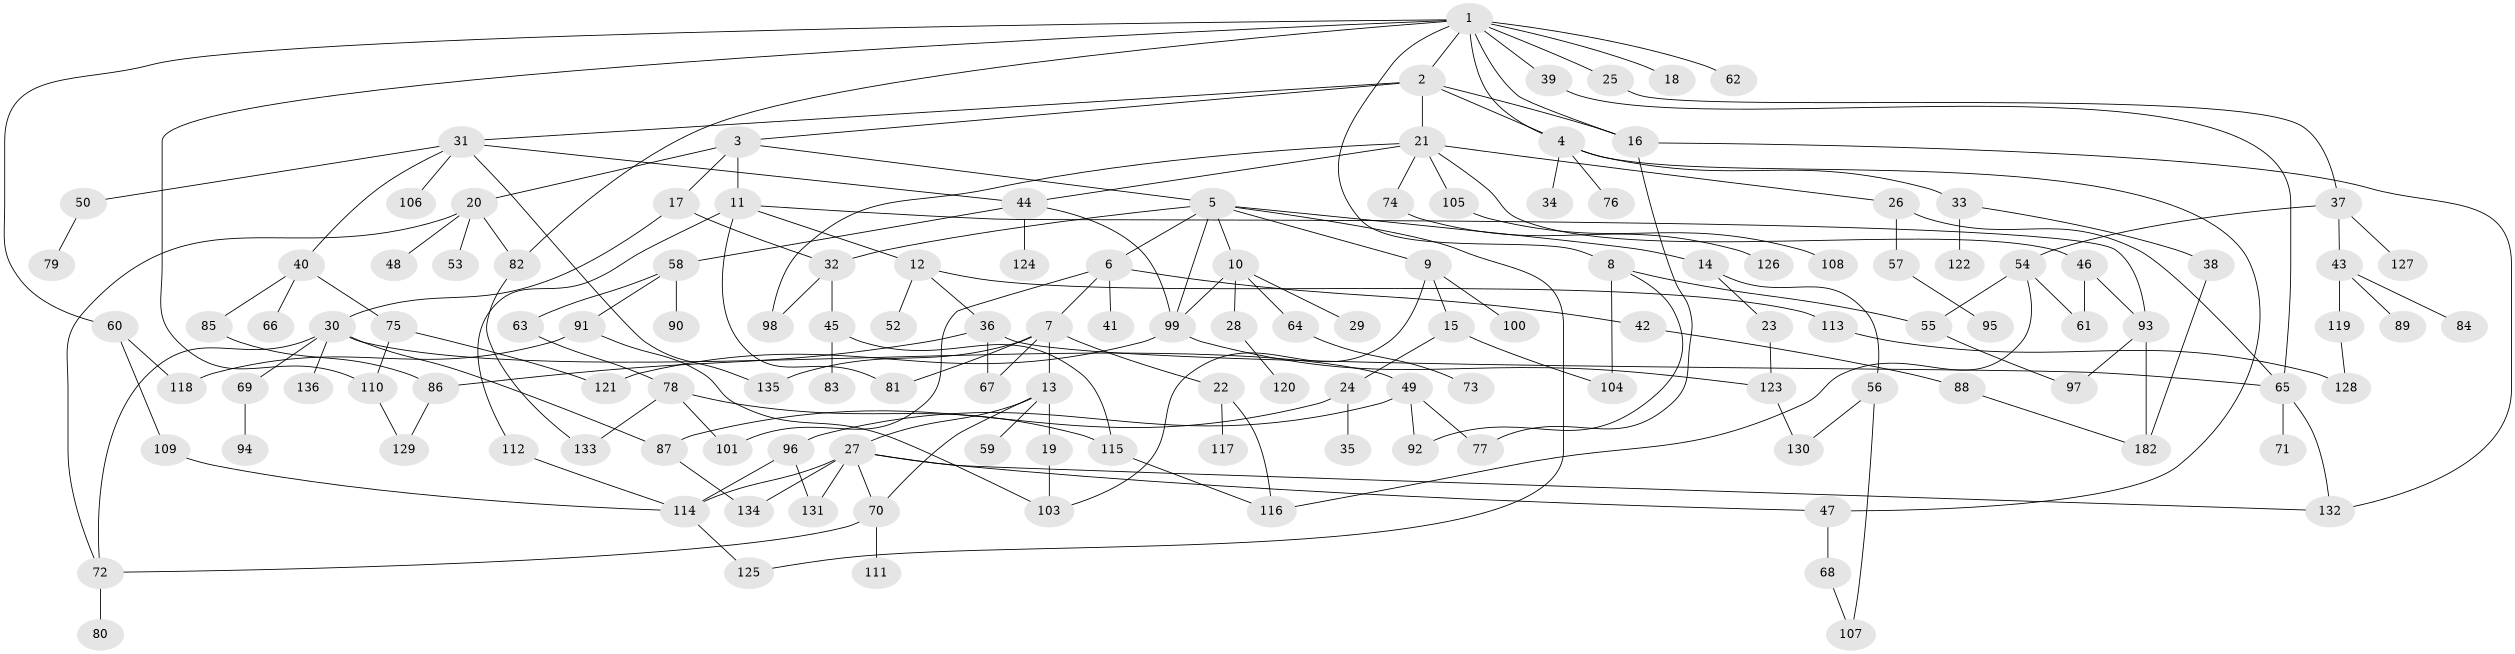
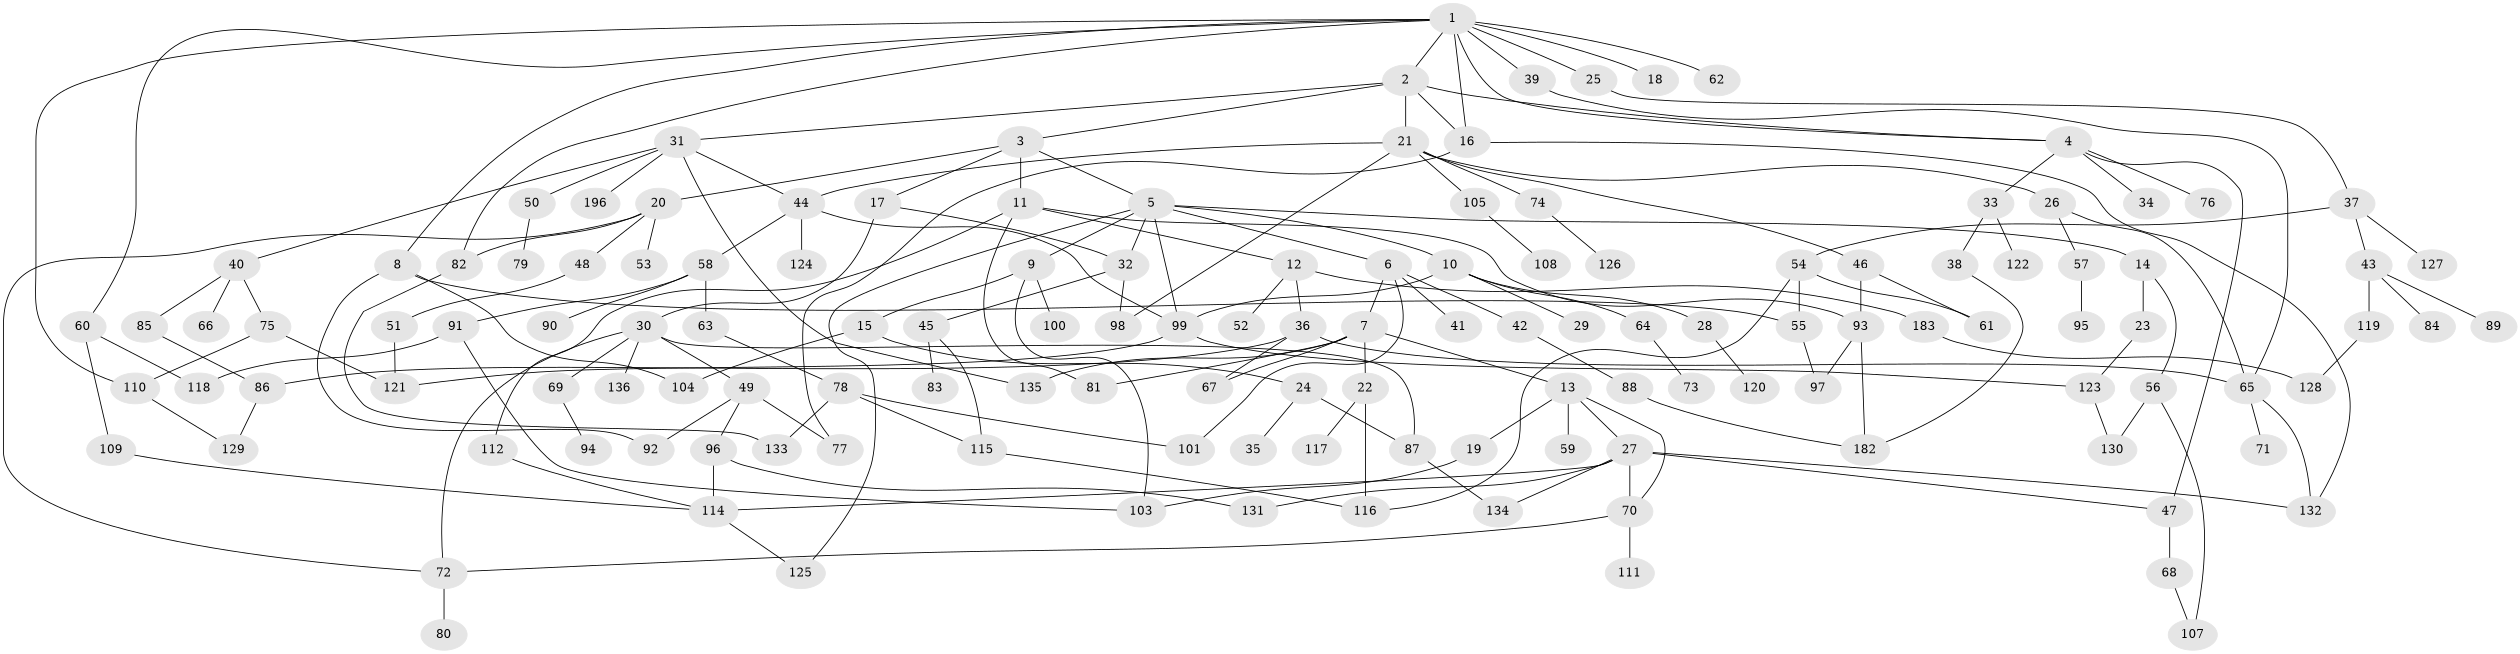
(411, 204) -> (595, 204)
none -> (394, 327)
(1833, 327) -> (1924, 327)
